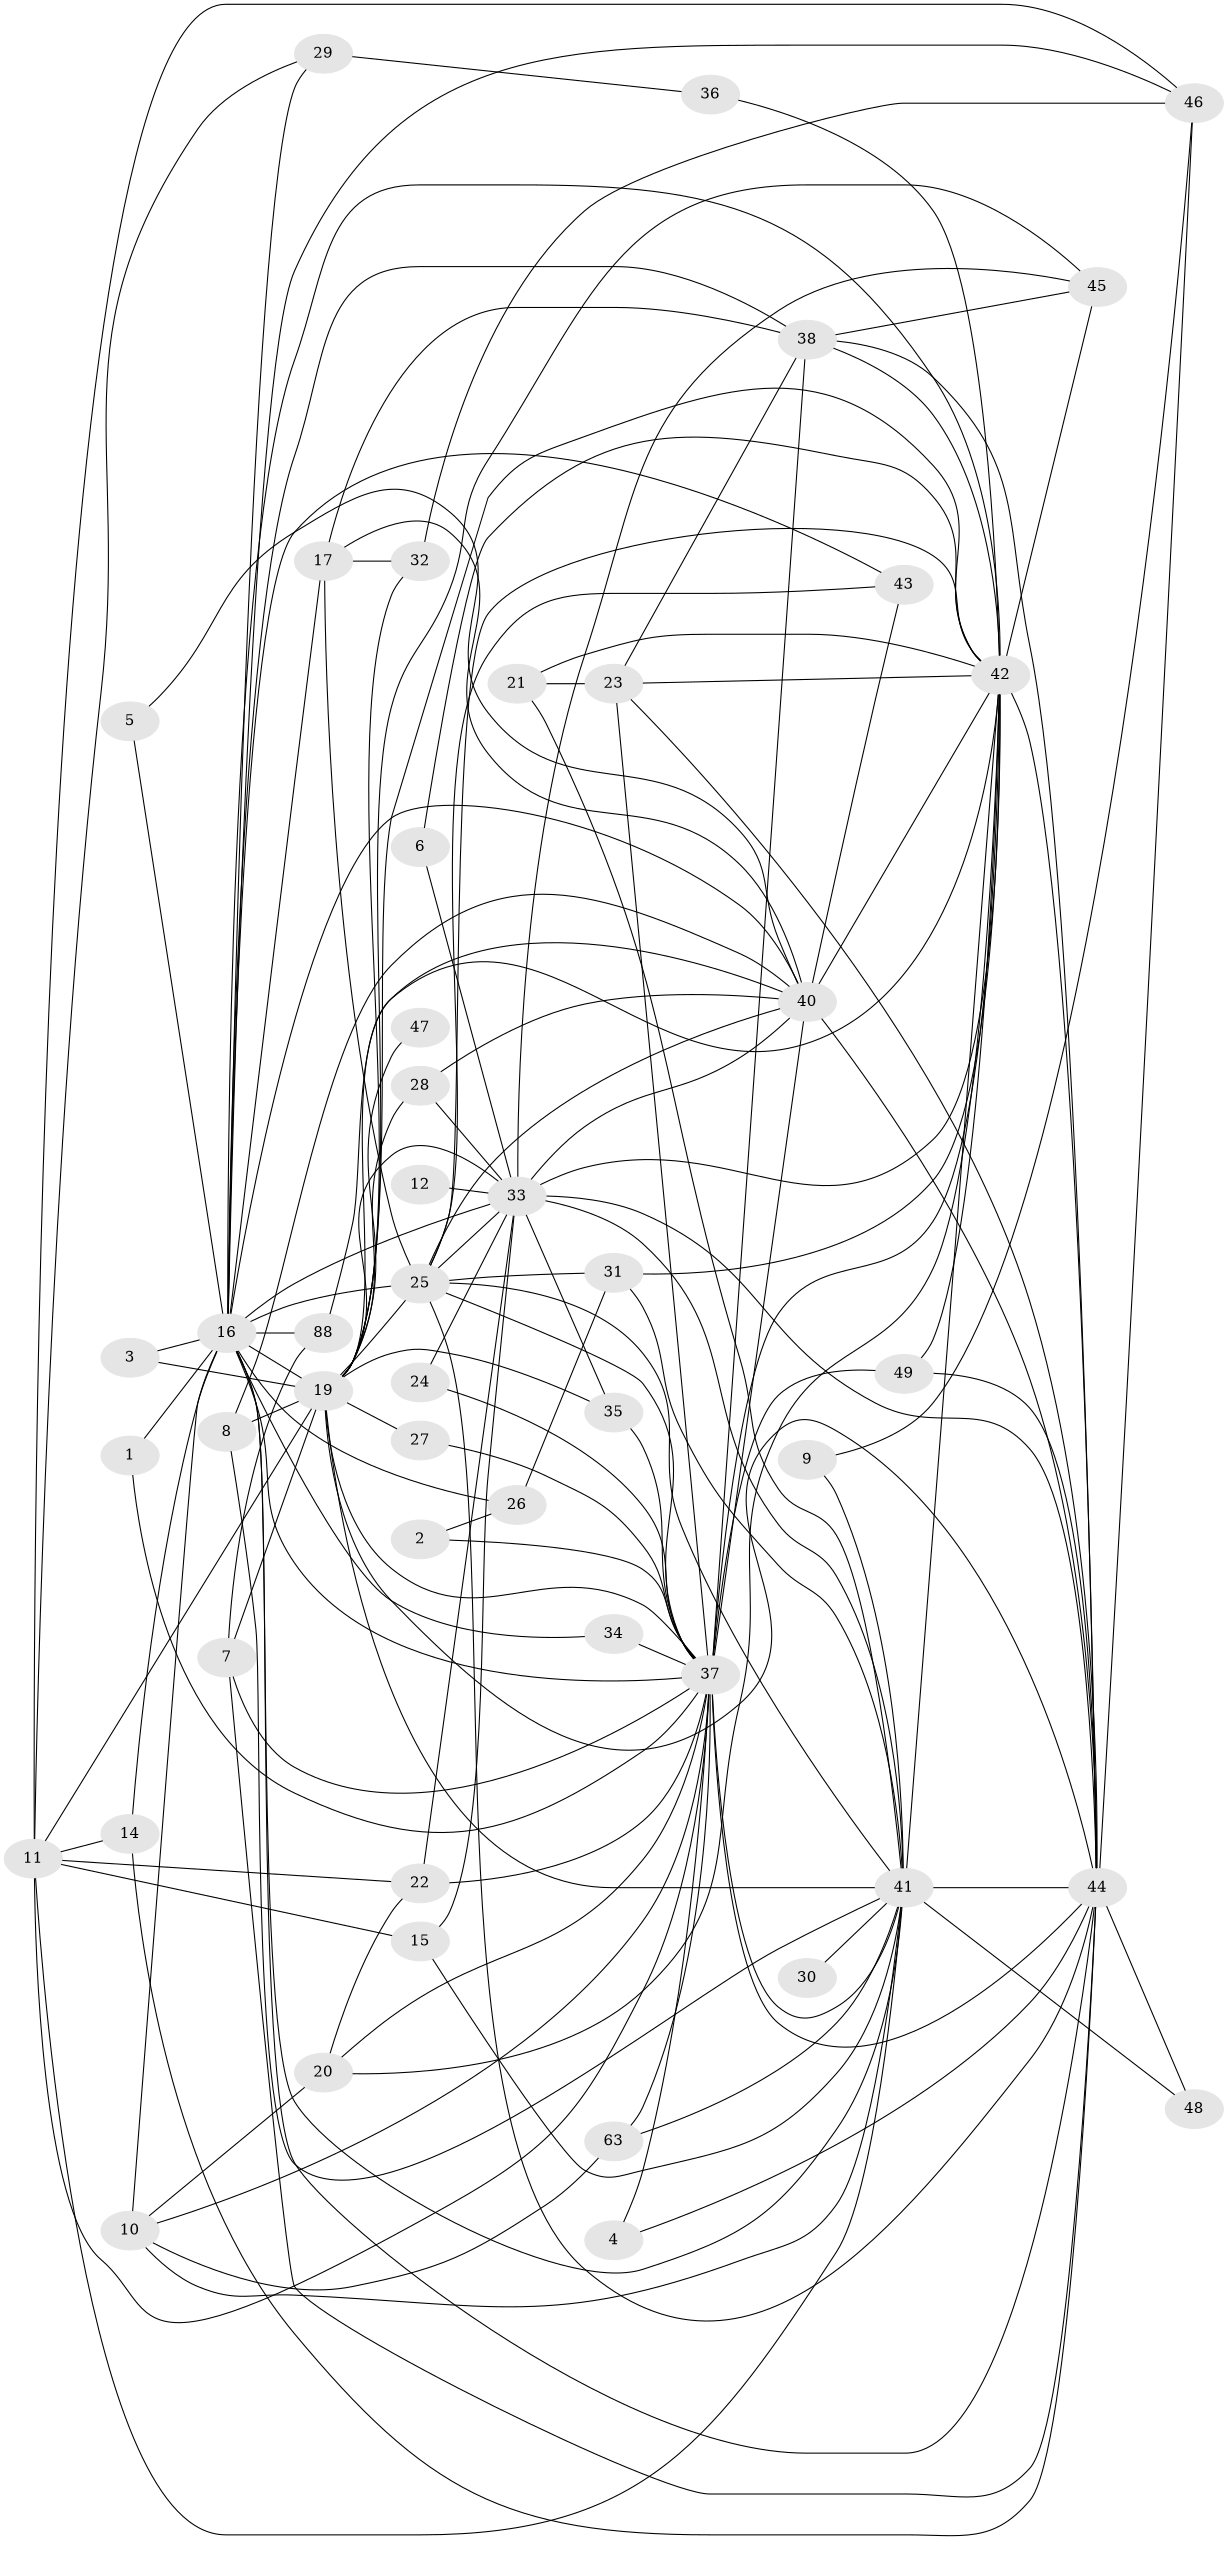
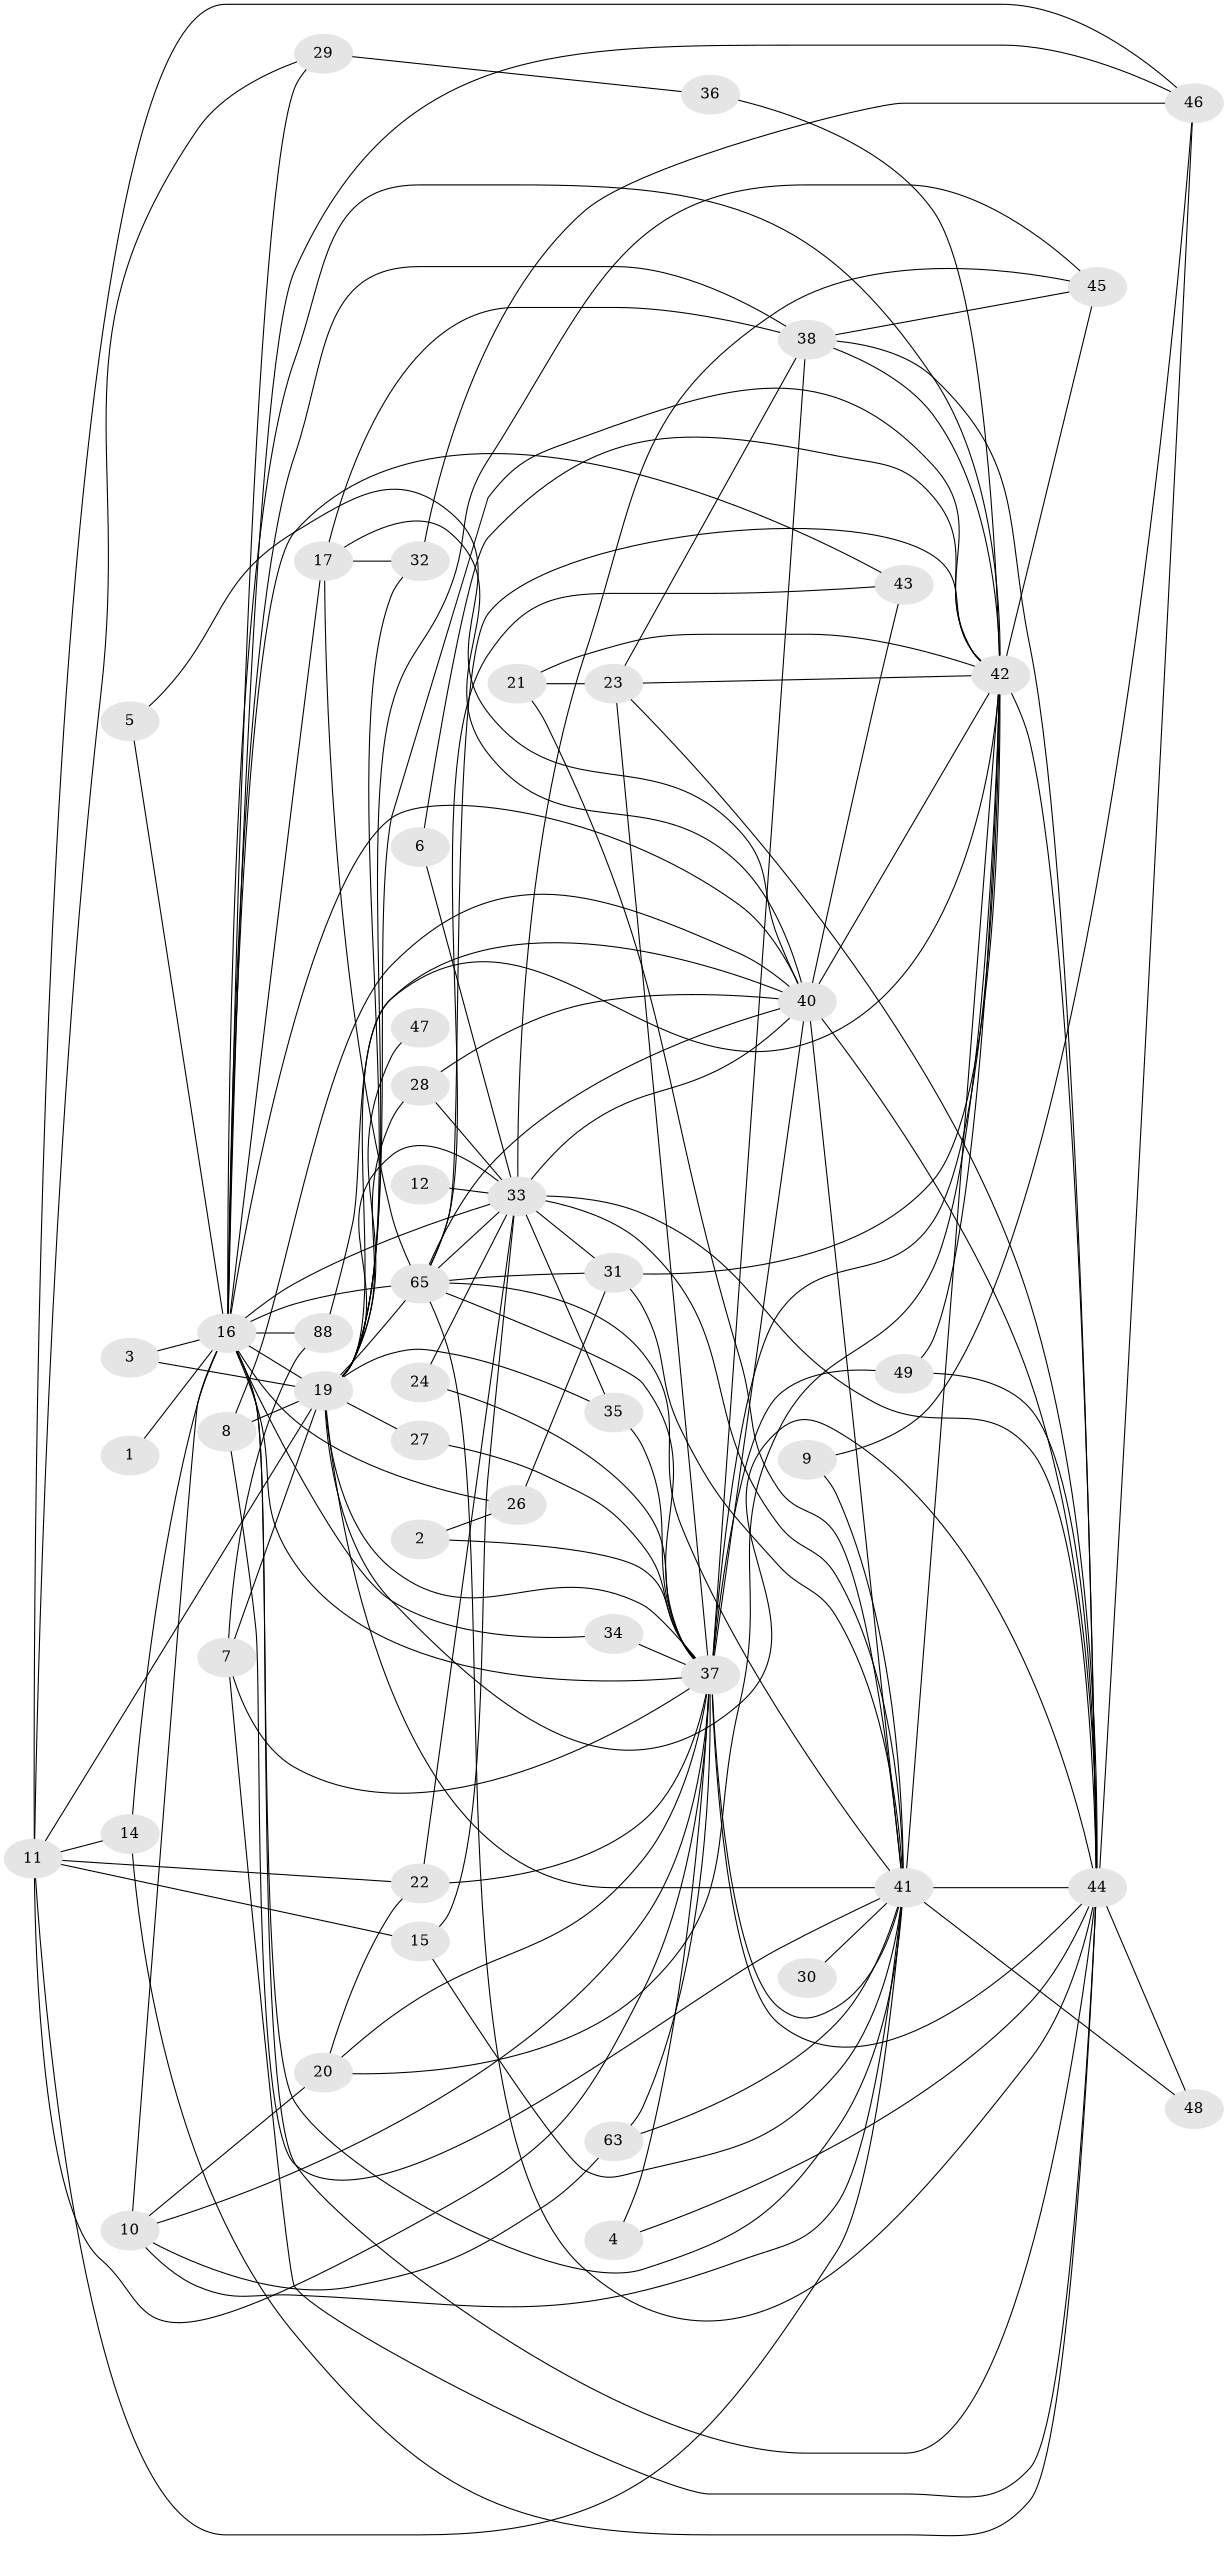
(934, 1139) -> (565, 1235)
(420, 1284) -> (420, 1284)
none -> (853, 1424)
(333, 1809) -> none
